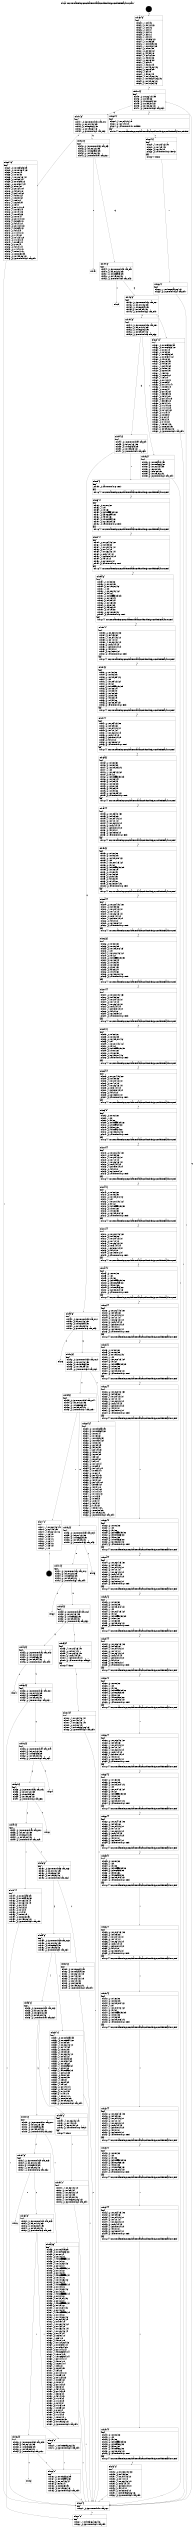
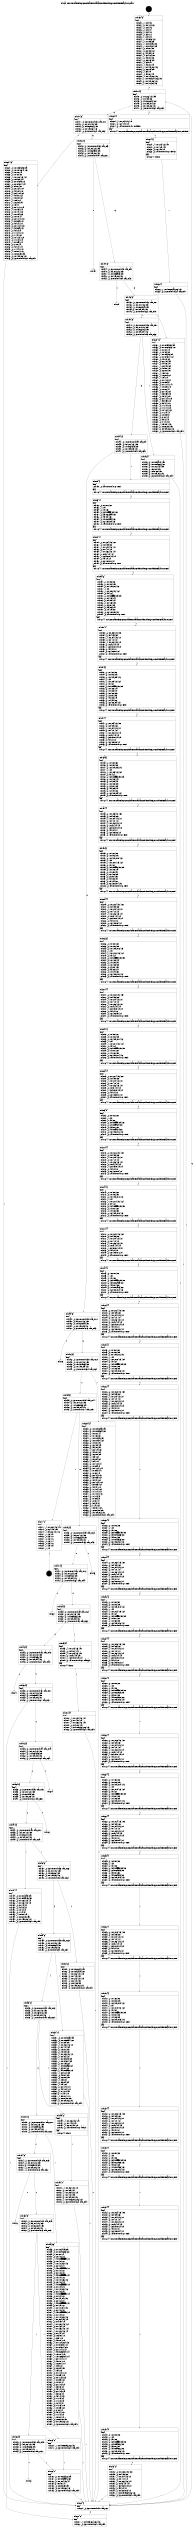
(91, 2512) -> (90, 2513)
